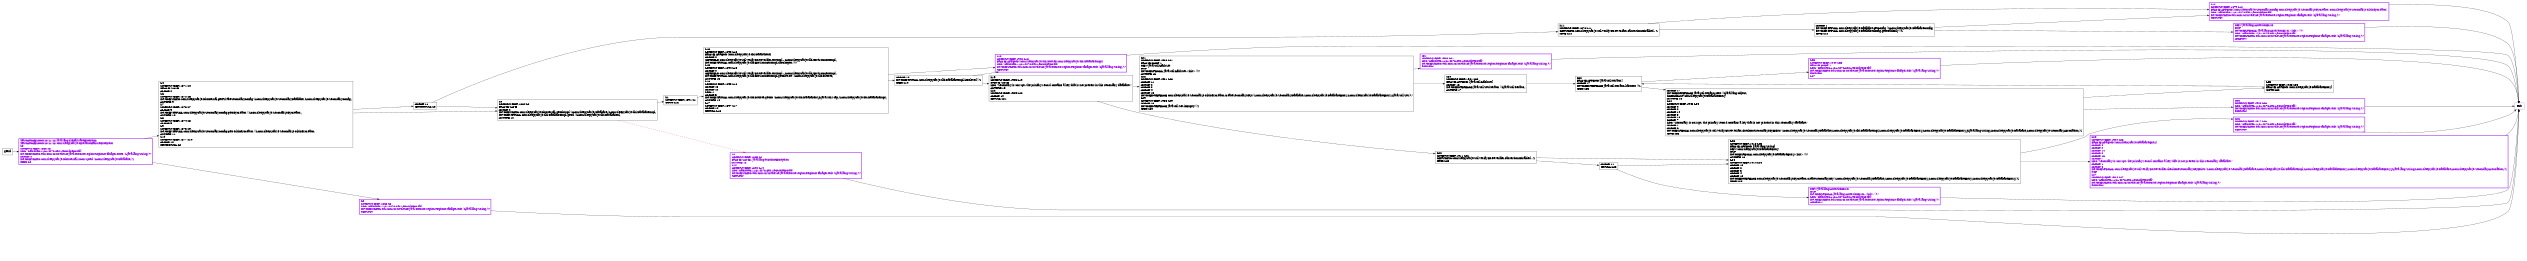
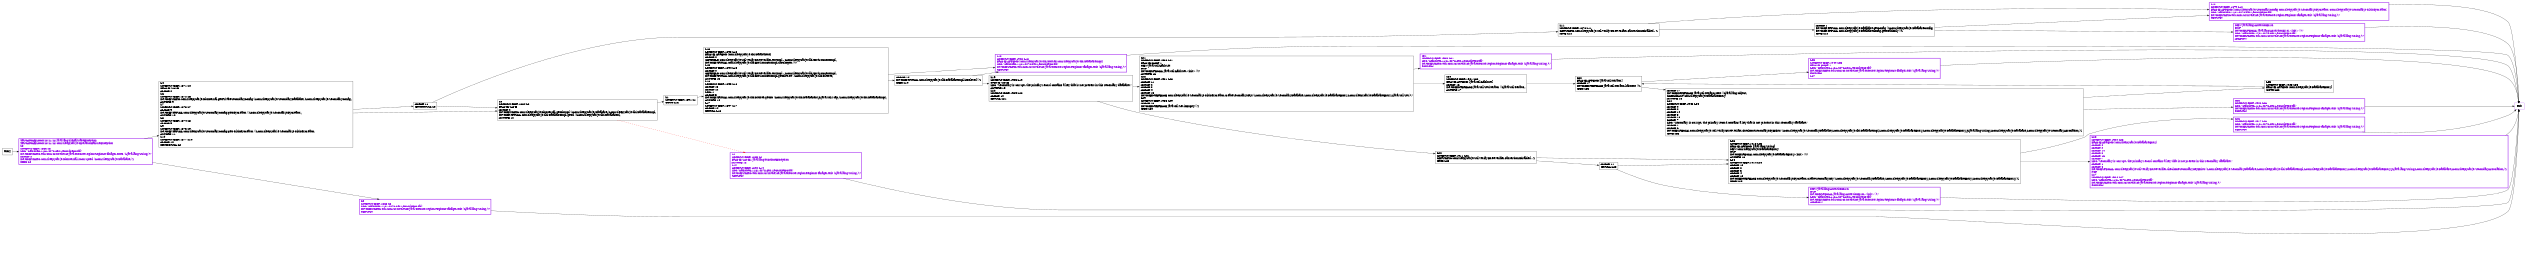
(7, 152) -> (7, 152)
